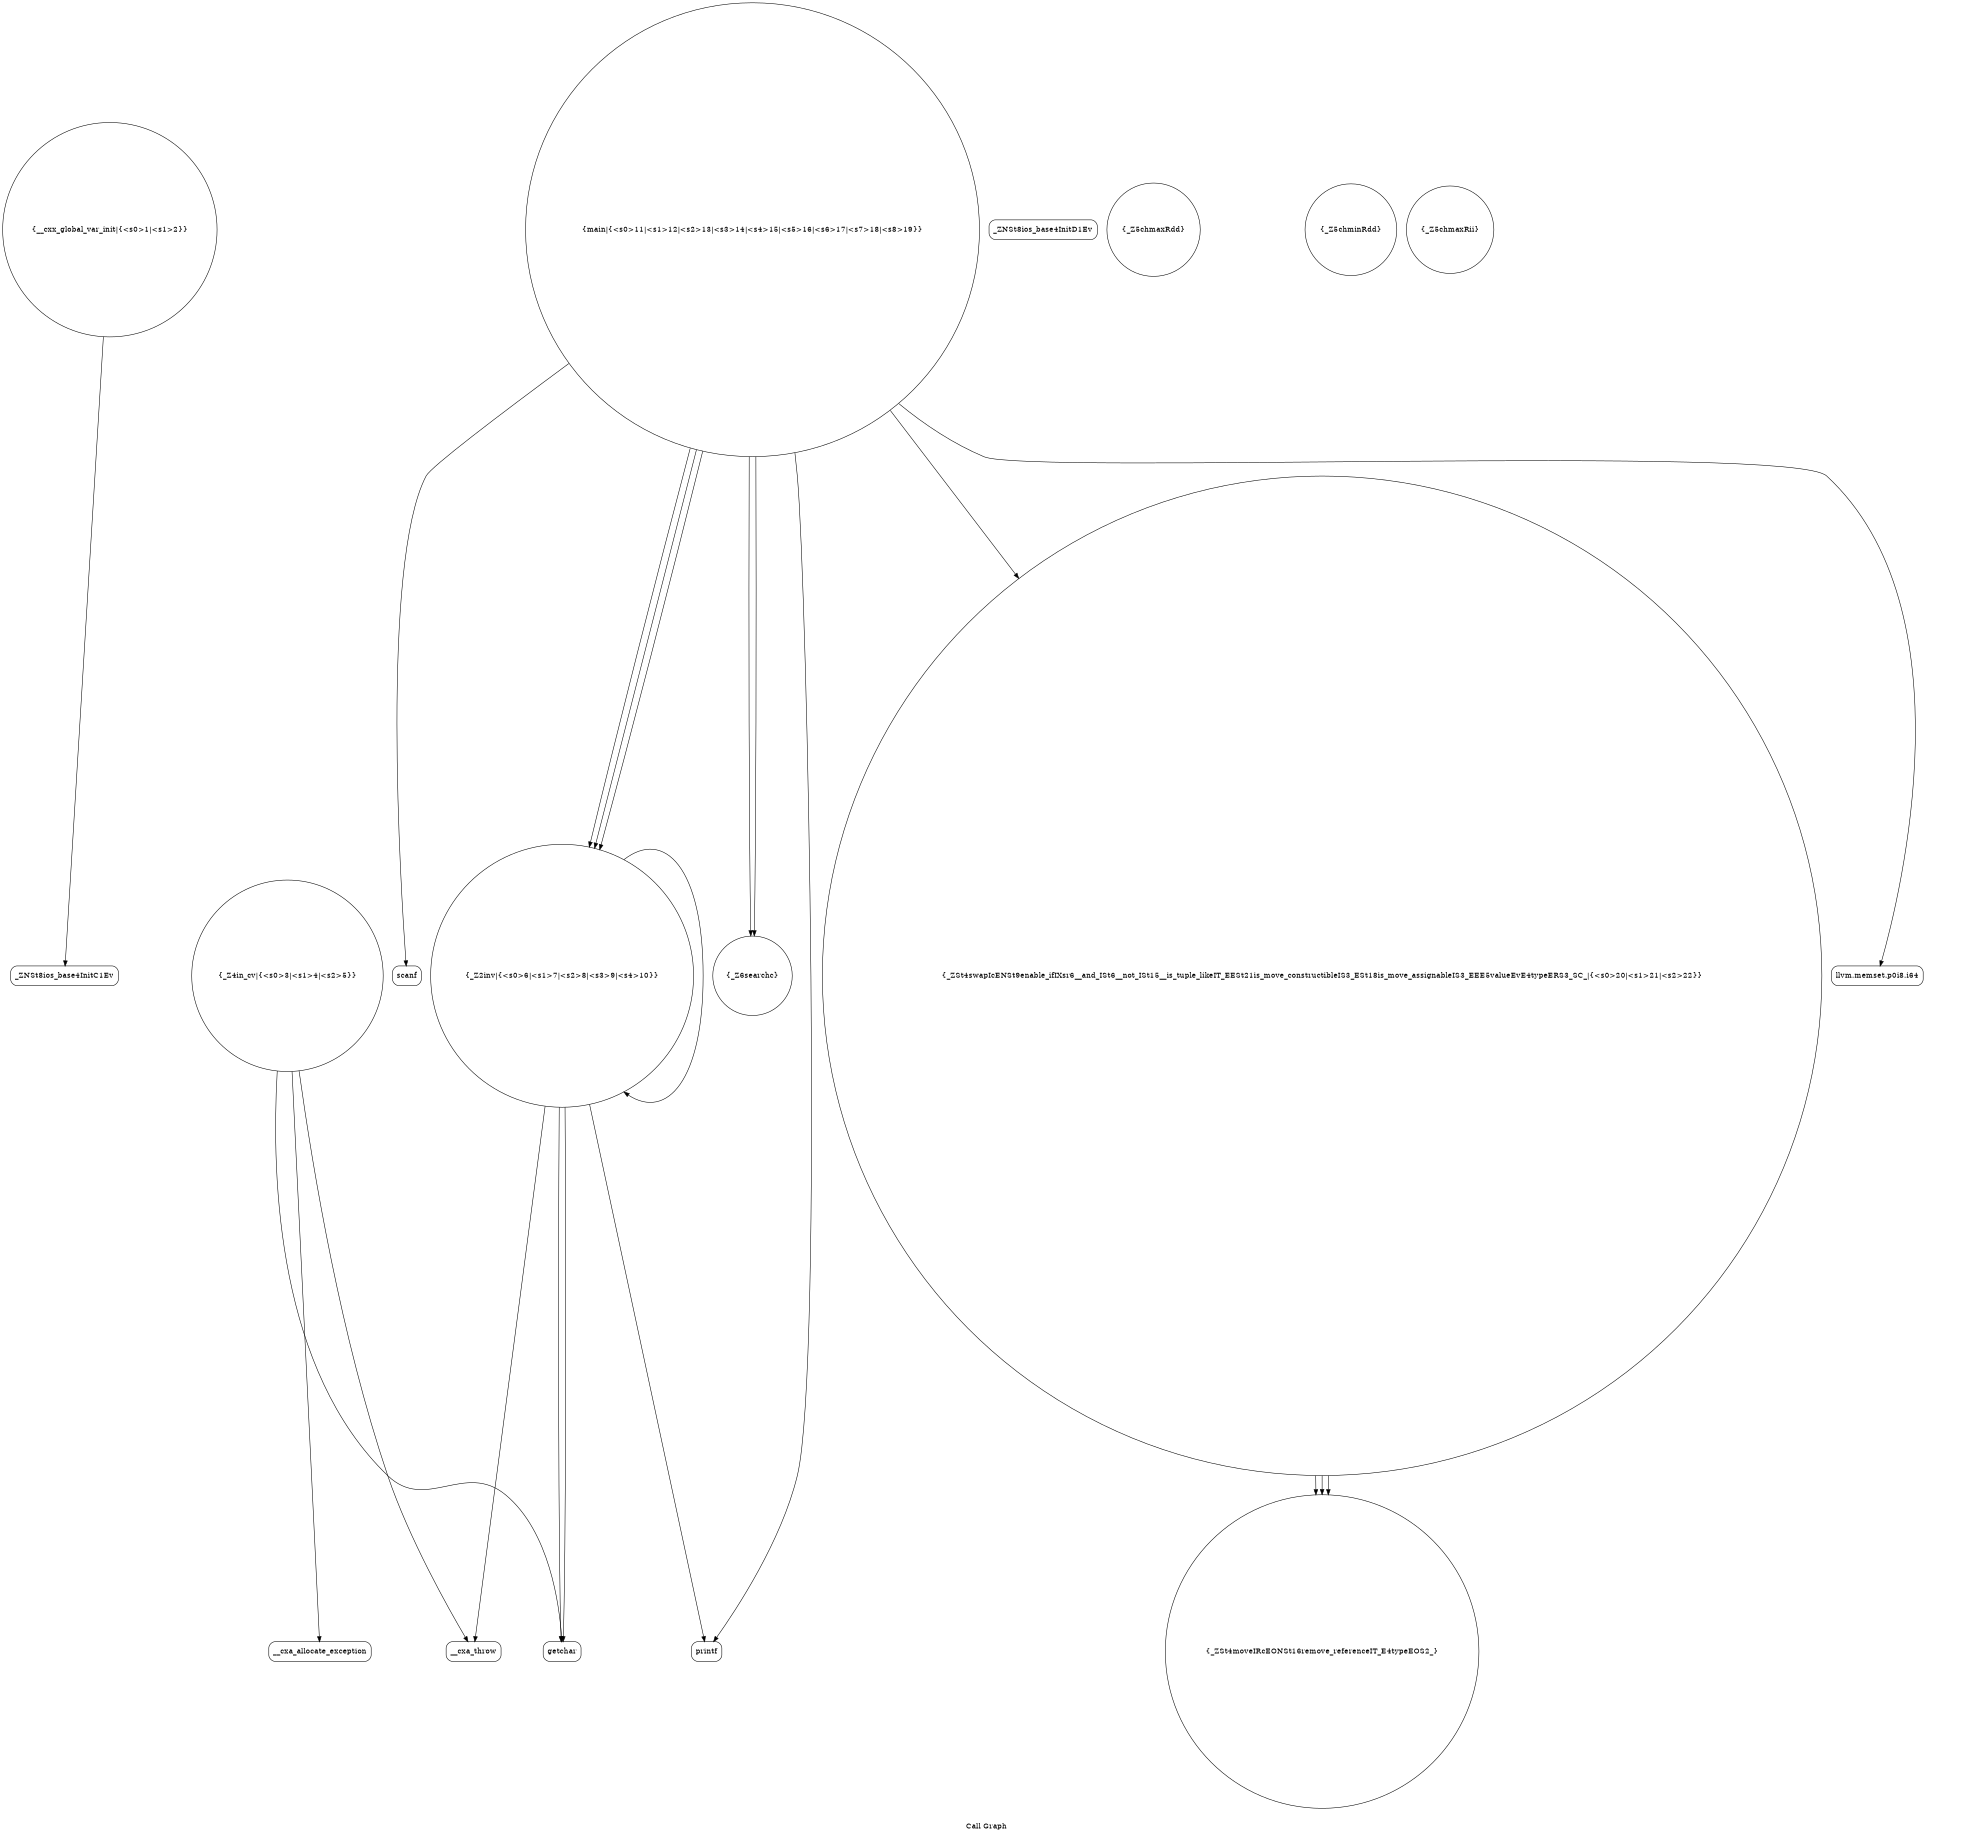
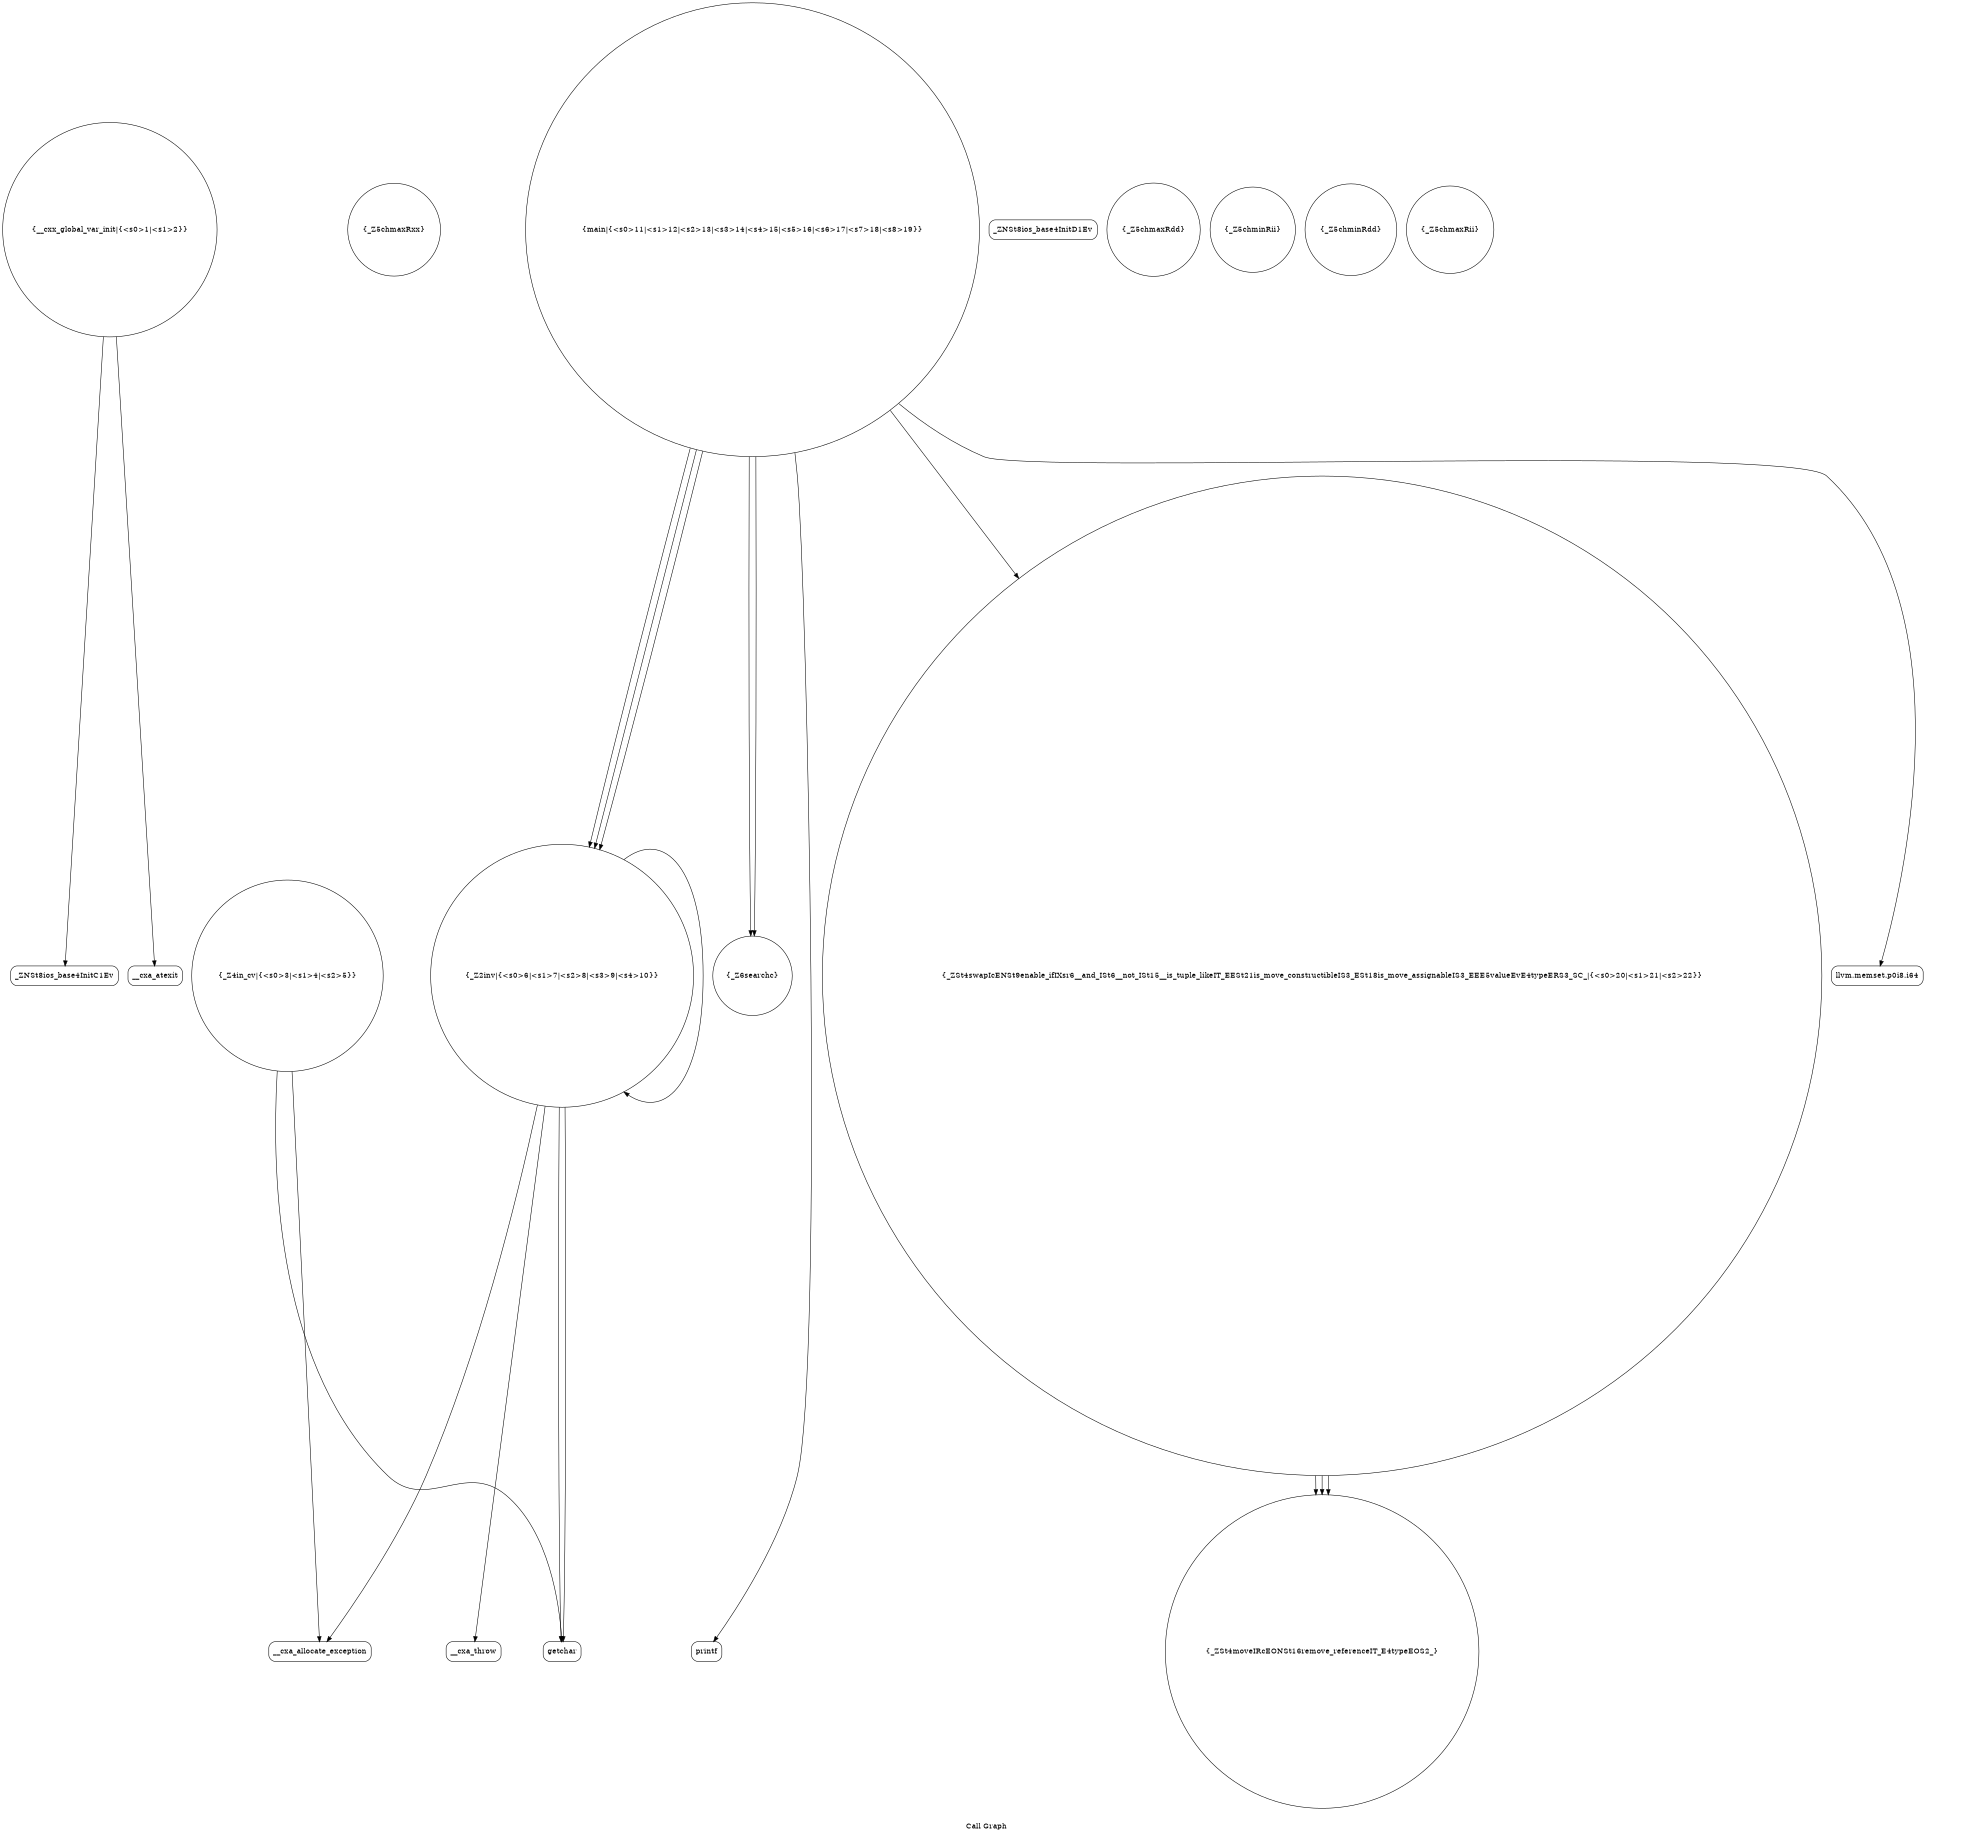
none -> (394, 230)
none -> (1253, 230)
none -> (155, 976)
(407, 976) -> none
(355, 1363) -> none
(647, 1370) -> (462, 1383)
